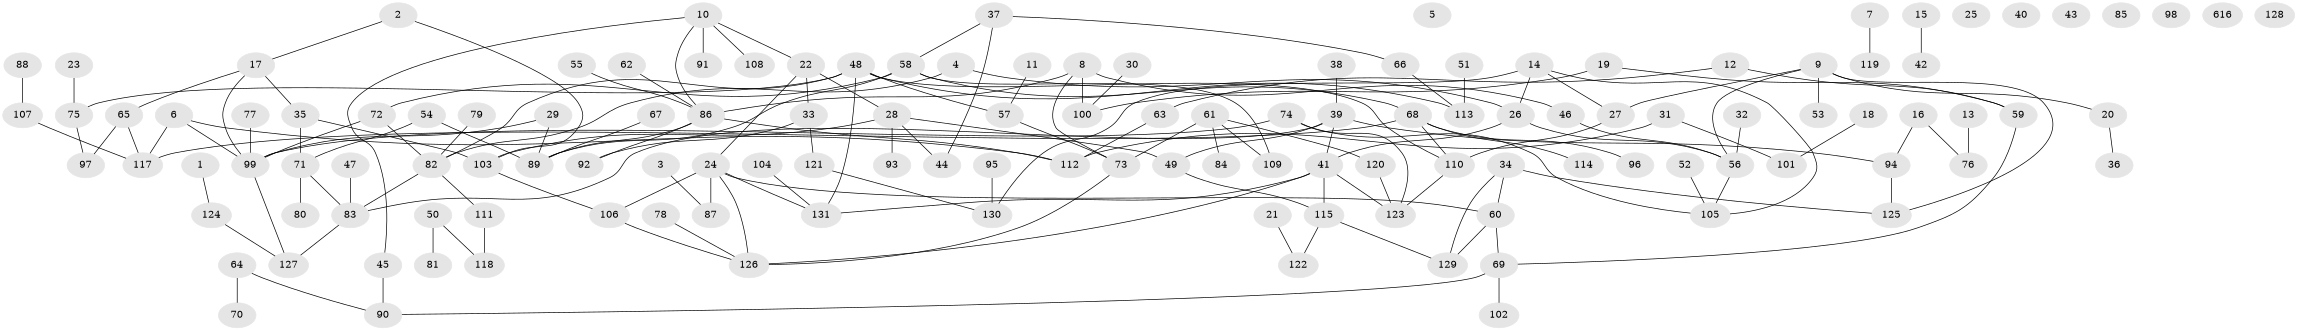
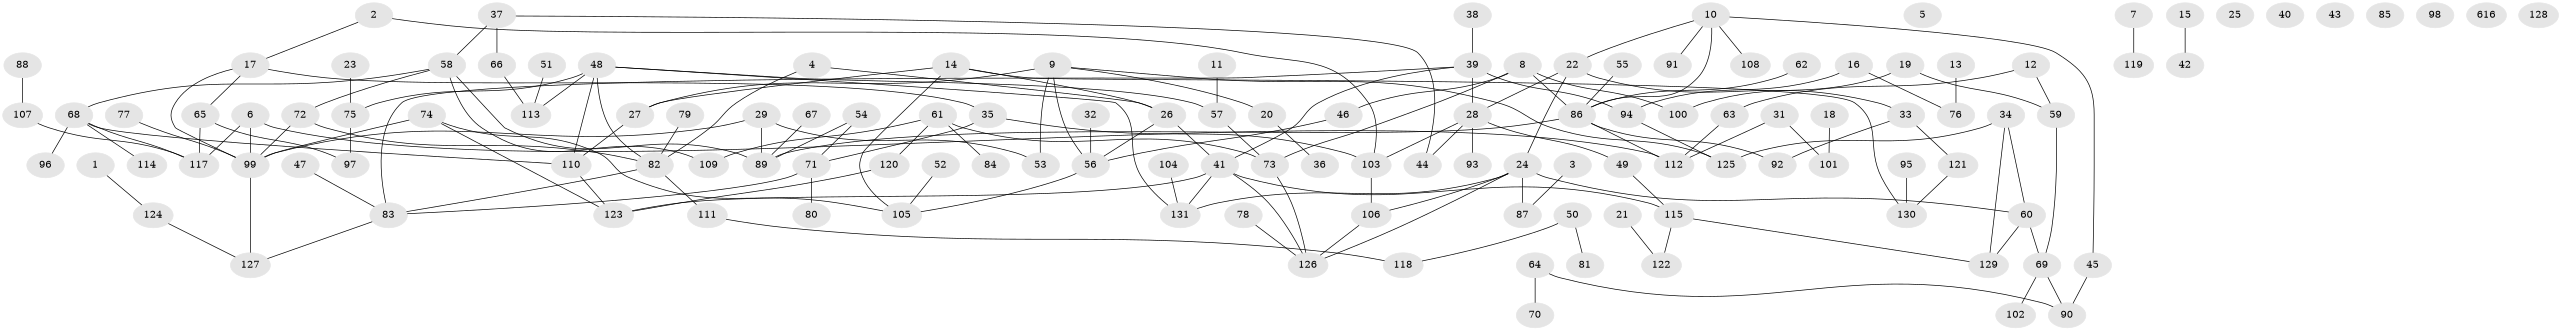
(1132, 65) -> none
none -> (901, 140)
(1254, 140) -> (1473, 90)
